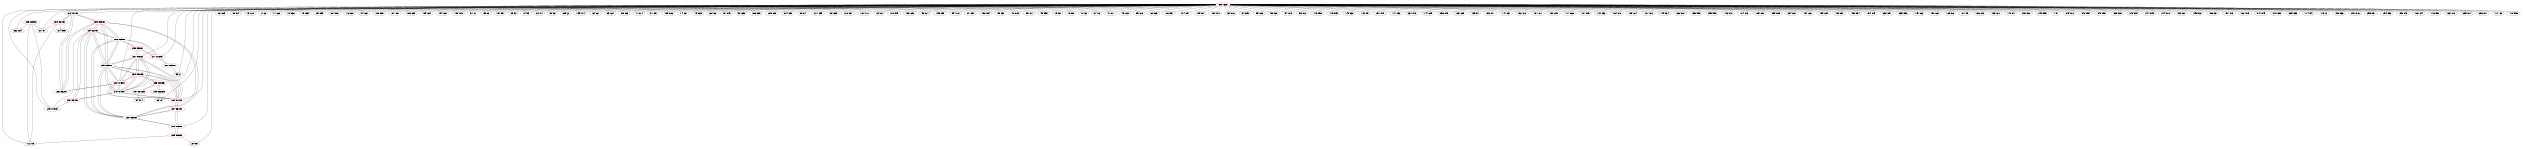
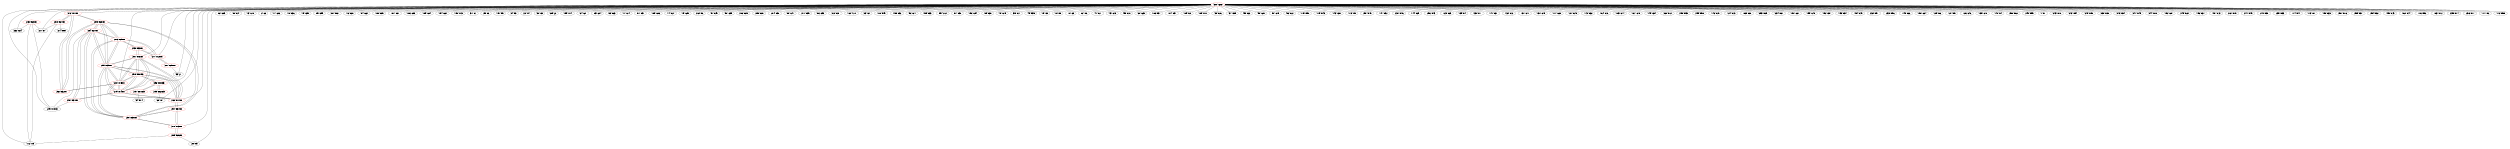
(513, 13) -> none
